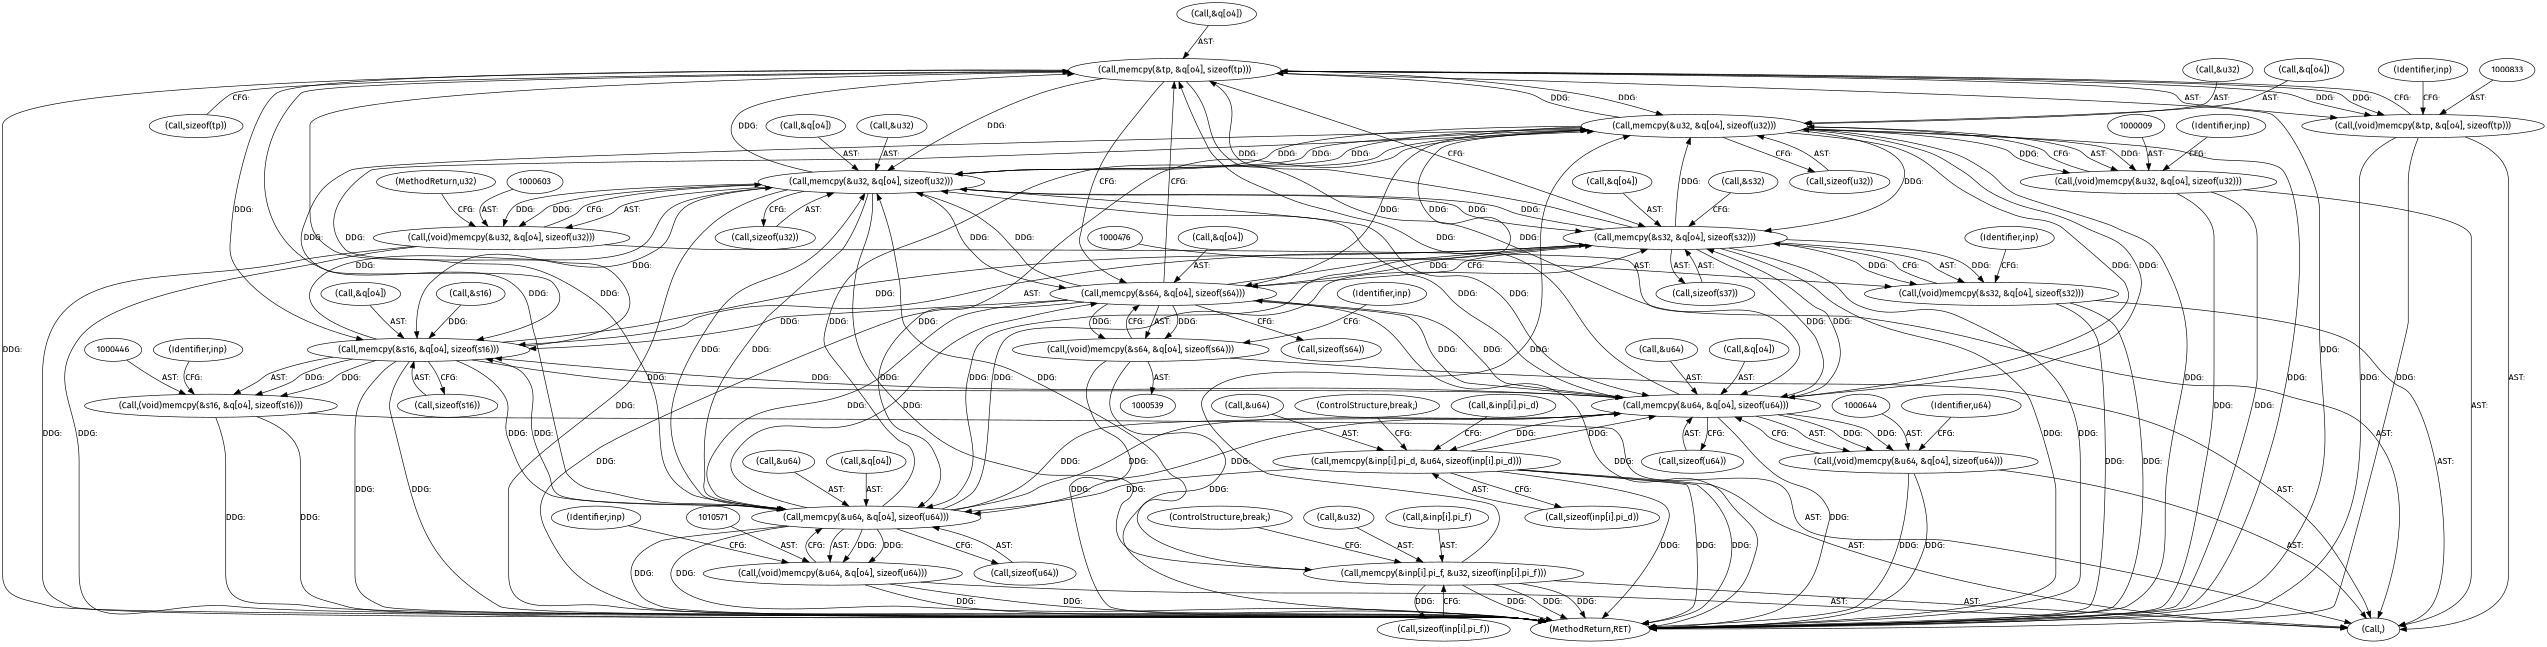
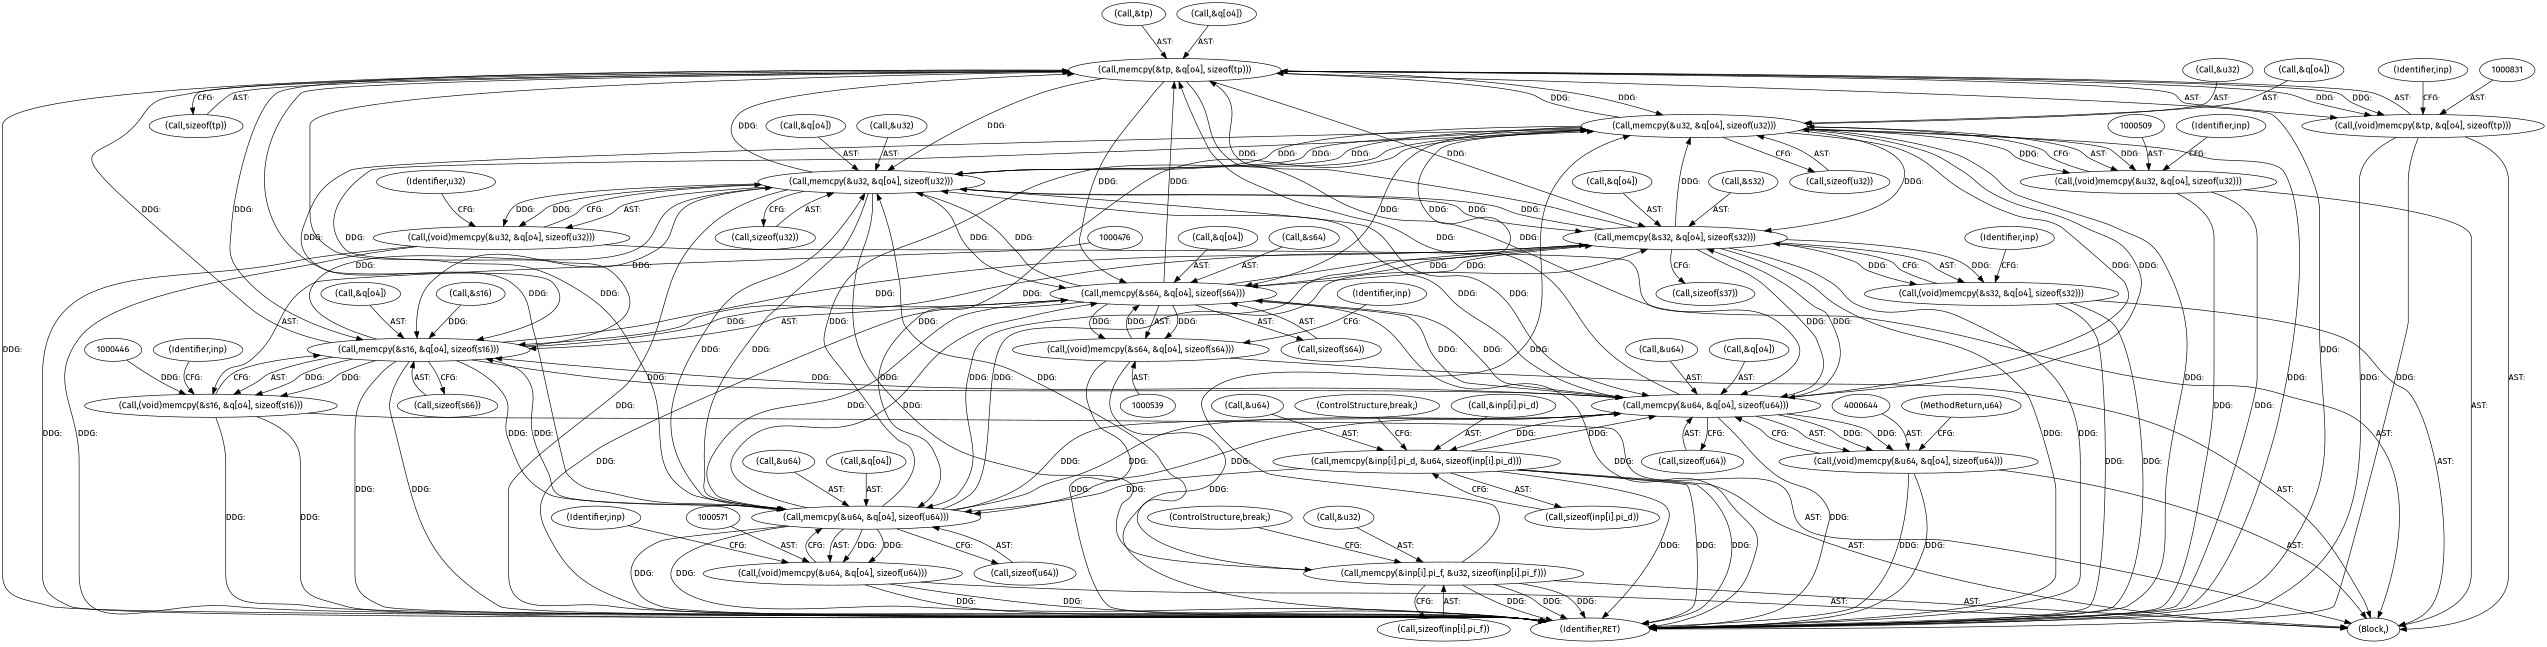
none -> (1134, 14)
(2507, 70) -> (2507, 70)
none -> (625, 76)
none -> (184, 95)
(242, 98) -> (242, 98)
(2404, 98) -> (2404, 98)
(2136, 126) -> (2136, 126)
(1458, 154) -> (1458, 154)
(436, 182) -> (436, 182)
(535, 182) -> none
(1109, 182) -> (1109, 182)
(1181, 182) -> (1181, 182)
(1723, 210) -> (1723, 210)
none -> (1304, 238)
(1512, 262) -> (651, 264)
(1477, 266) -> (1477, 266)
(1683, 266) -> (1683, 266)
(1697, 268) -> none
(1033, 294) -> (1033, 294)
none -> (765, 311)
none -> (1281, 318)
(791, 322) -> (791, 322)
(1138, 322) -> (1138, 322)
(1267, 322) -> (1267, 322)
none -> (259, 364)
(1153, 374) -> (1133, 382)
(172, 378) -> (172, 378)
(448, 406) -> (448, 406)
(1861, 406) -> (1861, 406)
(1961, 406) -> (1961, 406)
(1475, 434) -> (1475, 434)
(1482, 490) -> (1482, 490)
(1524, 490) -> (1524, 490)
(713, 518) -> (713, 518)
(1437, 518) -> none
(1426, 602) -> (1426, 602)
(1453, 602) -> (1453, 602)
(1590, 630) -> (1590, 630)
(2374, 630) -> (2374, 630)
